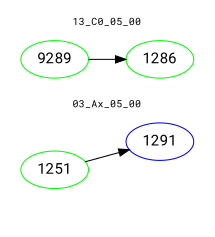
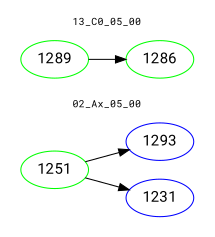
(55, 59) -> (55, 59)
(107, 105) -> (107, 105)
(160, 142) -> (160, 142)
none -> (160, 198)
